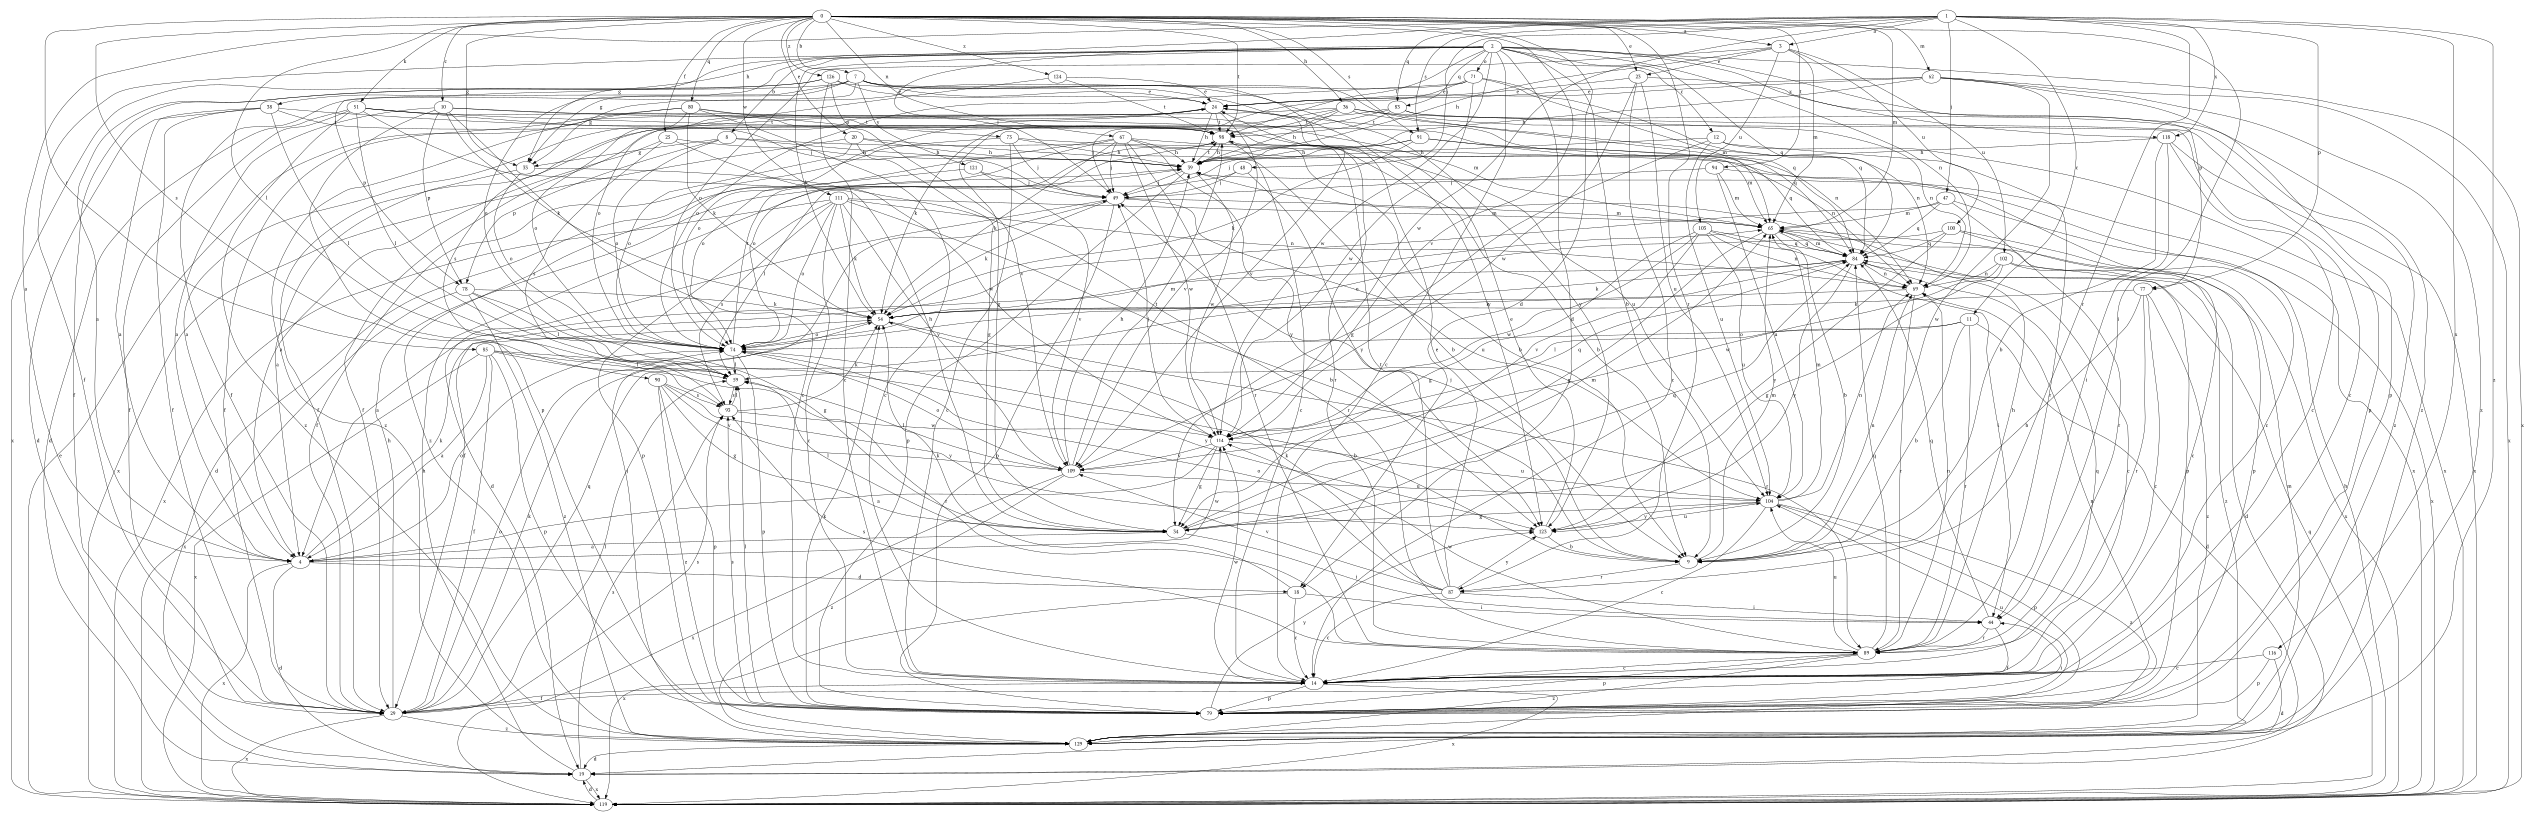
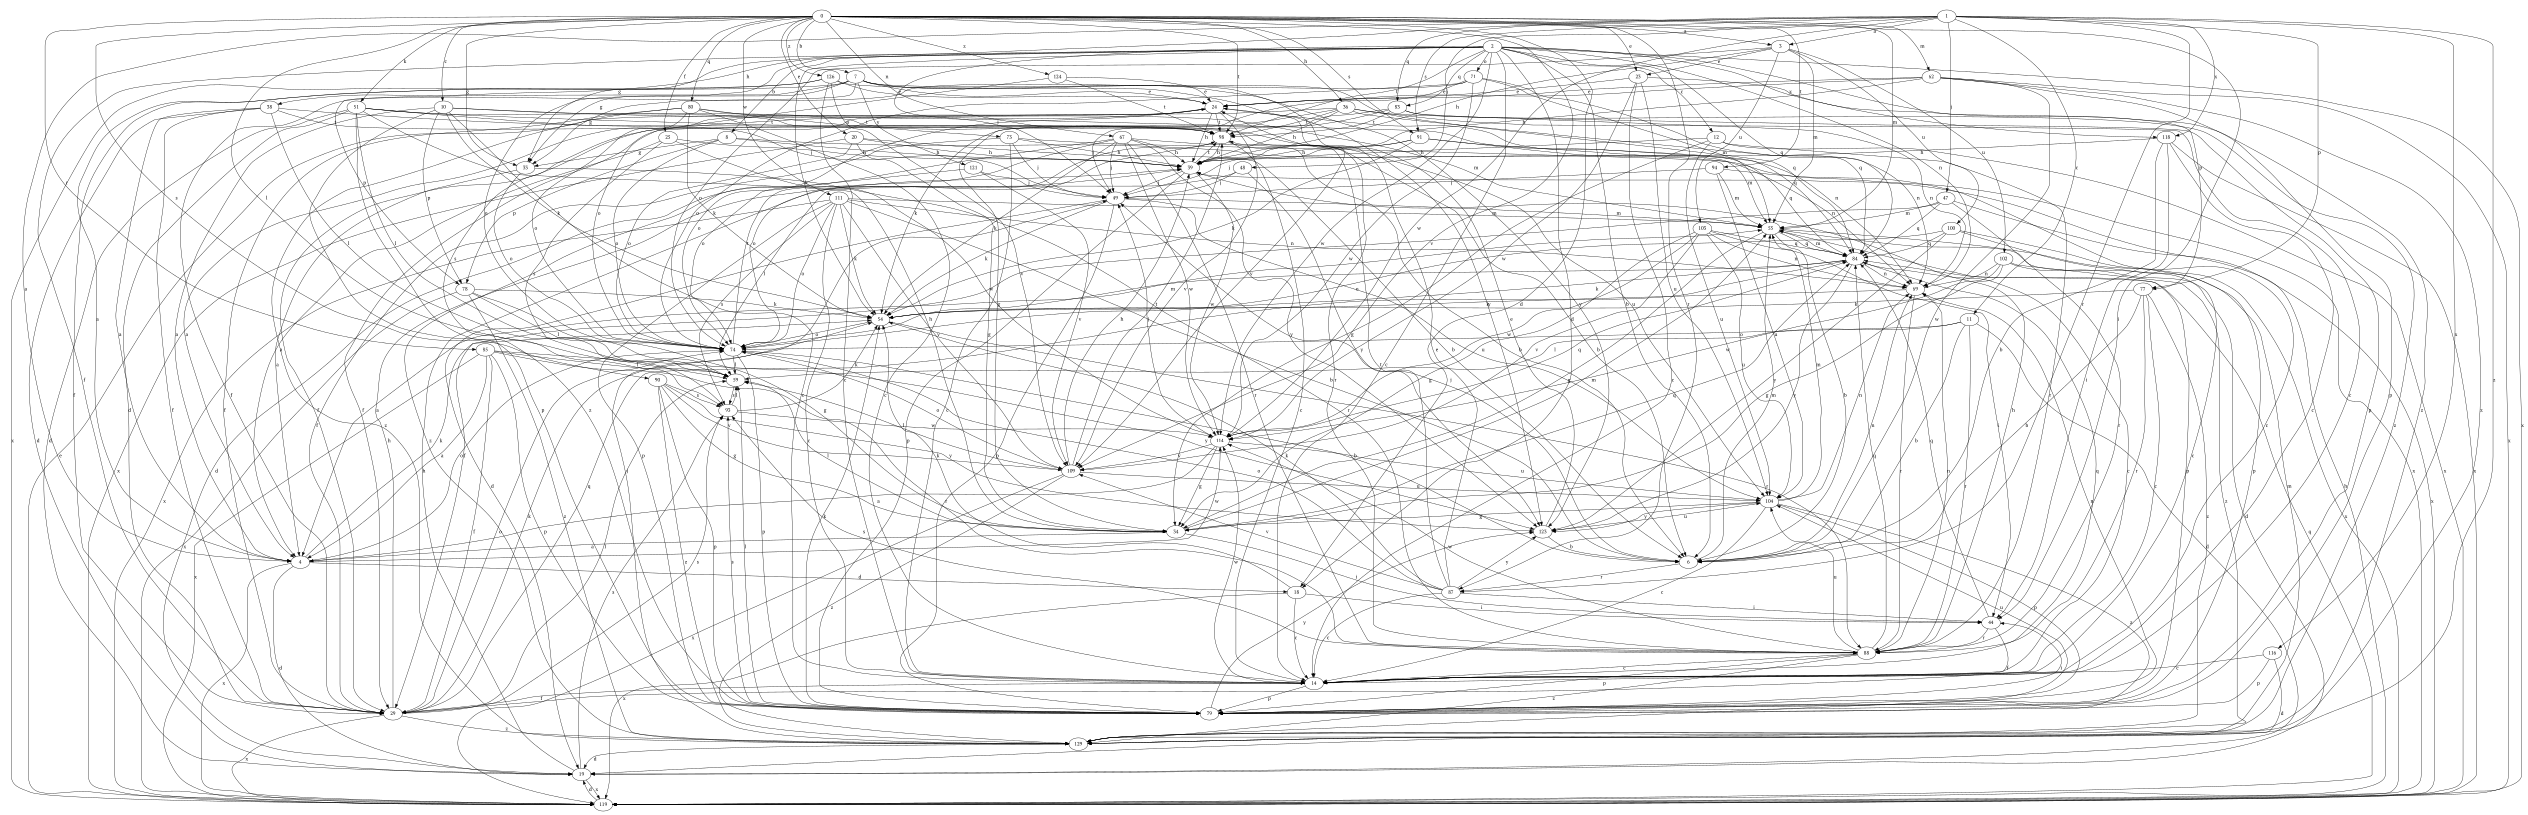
(1771, 229) -> (1771, 229)
(130, 411) -> (130, 411)
(1688, 562) -> (1688, 562)
(474, 616) -> (651, 591)
(1867, 653) -> (1867, 653)
(1239, 767) -> none
